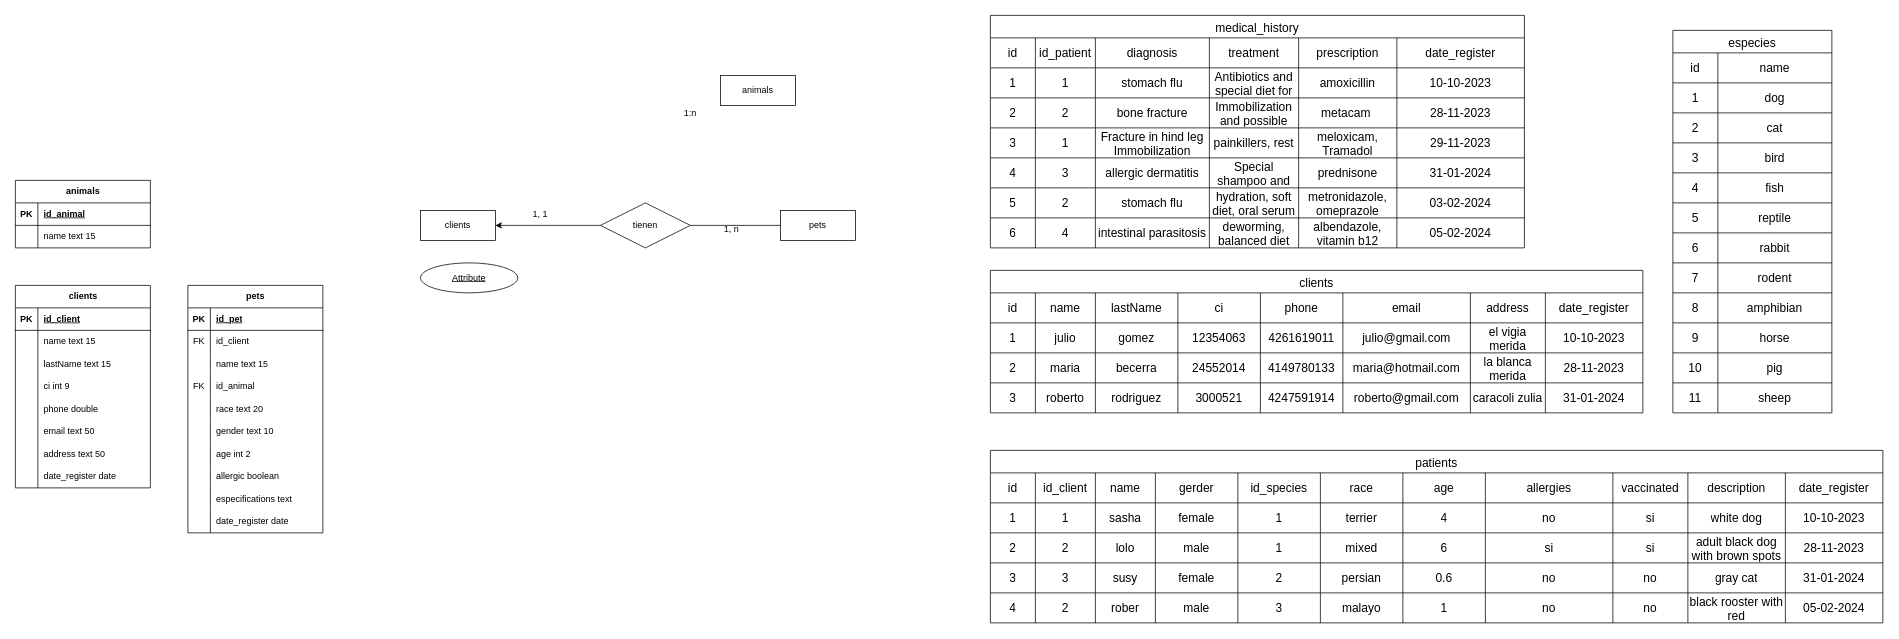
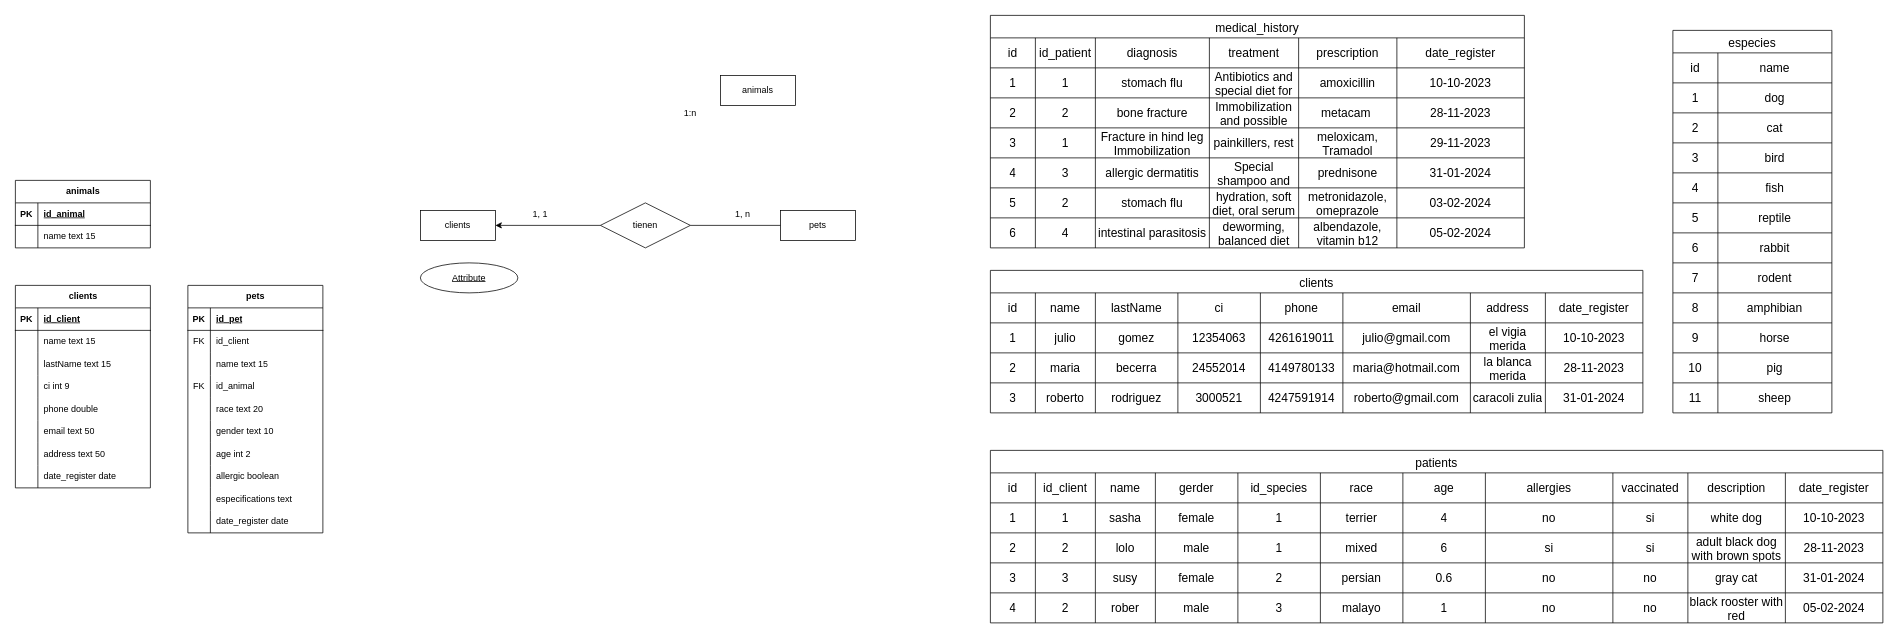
(732, 229) -> (743, 214)
